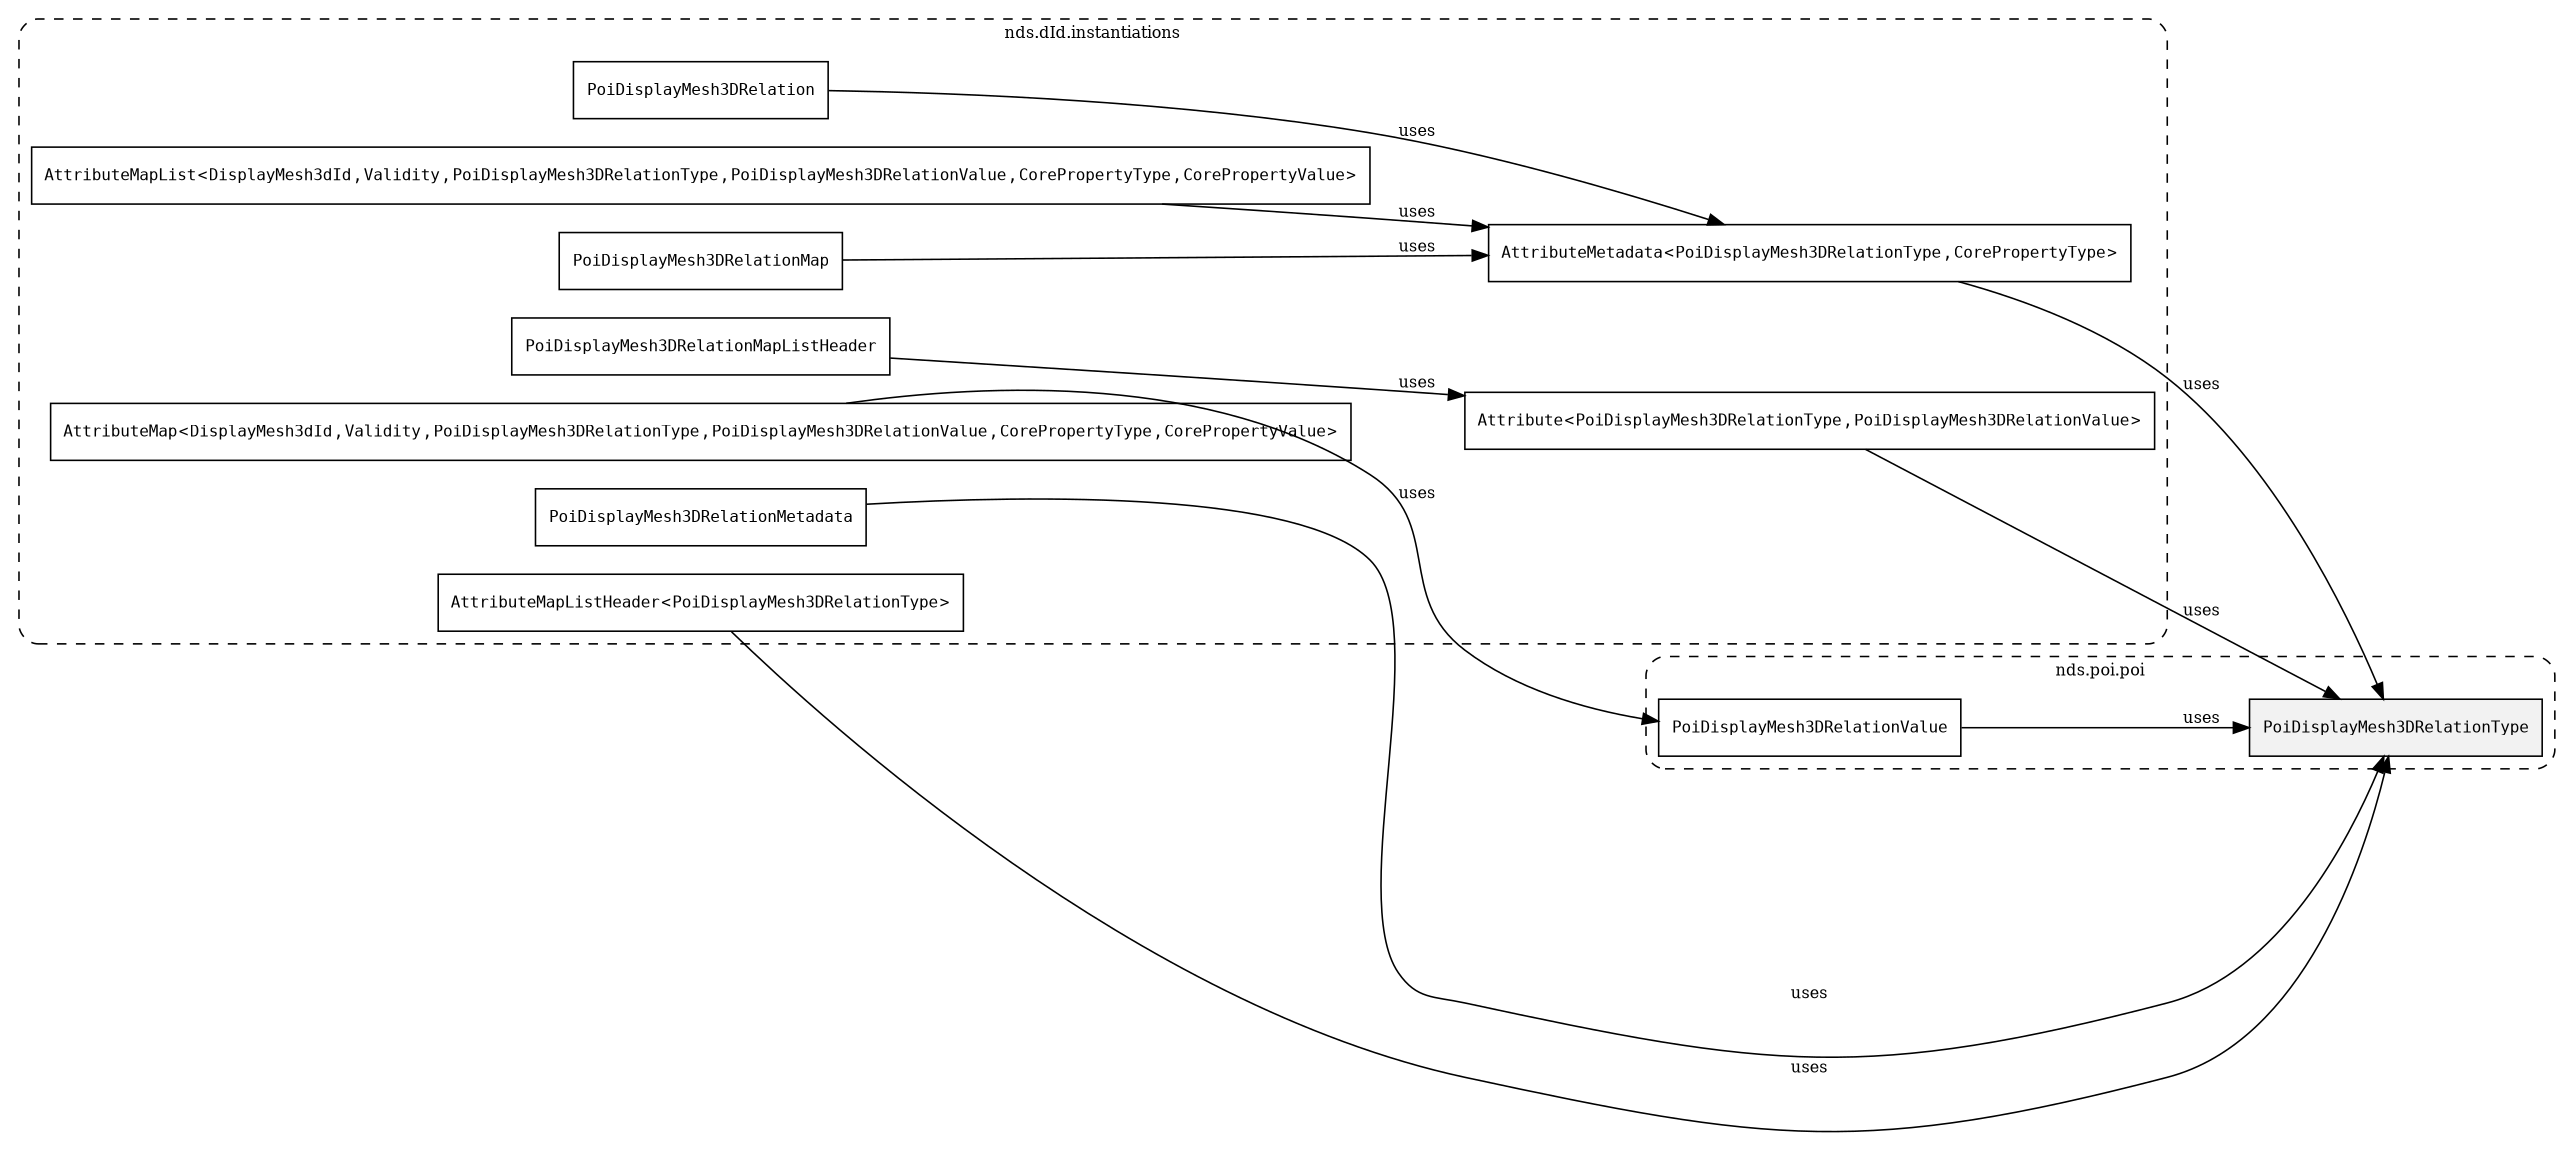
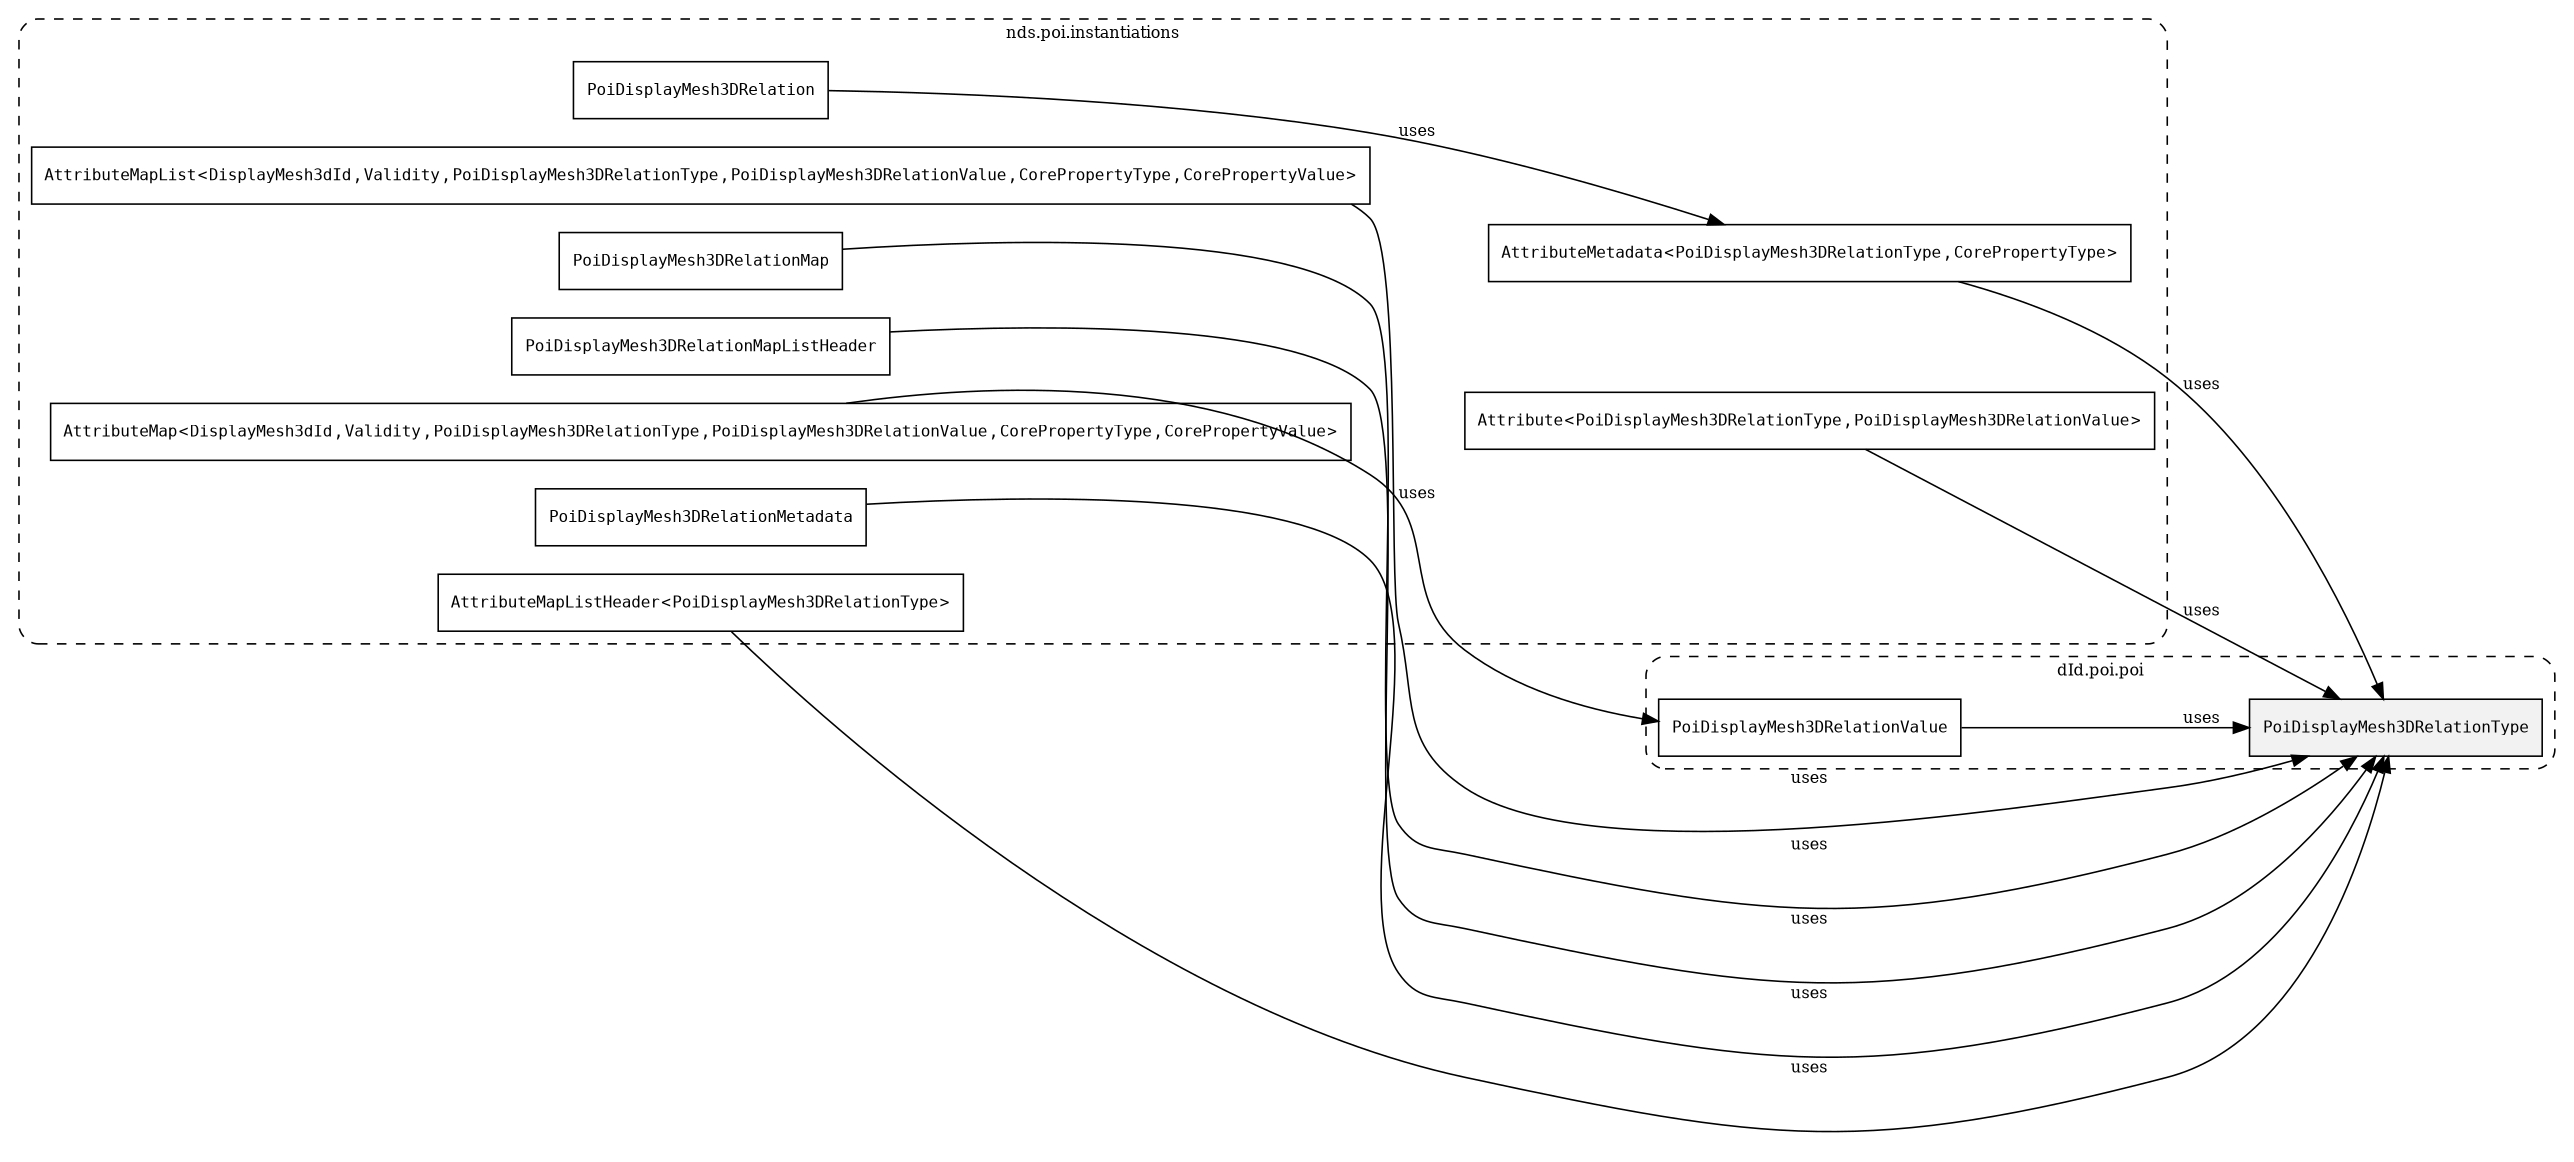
(1093, 34) -> (1093, 34)
(1317, 215) -> (1571, 821)
(1157, 258) -> (1407, 834)
(1169, 376) -> (1413, 914)
(2101, 672) -> (2101, 672)
